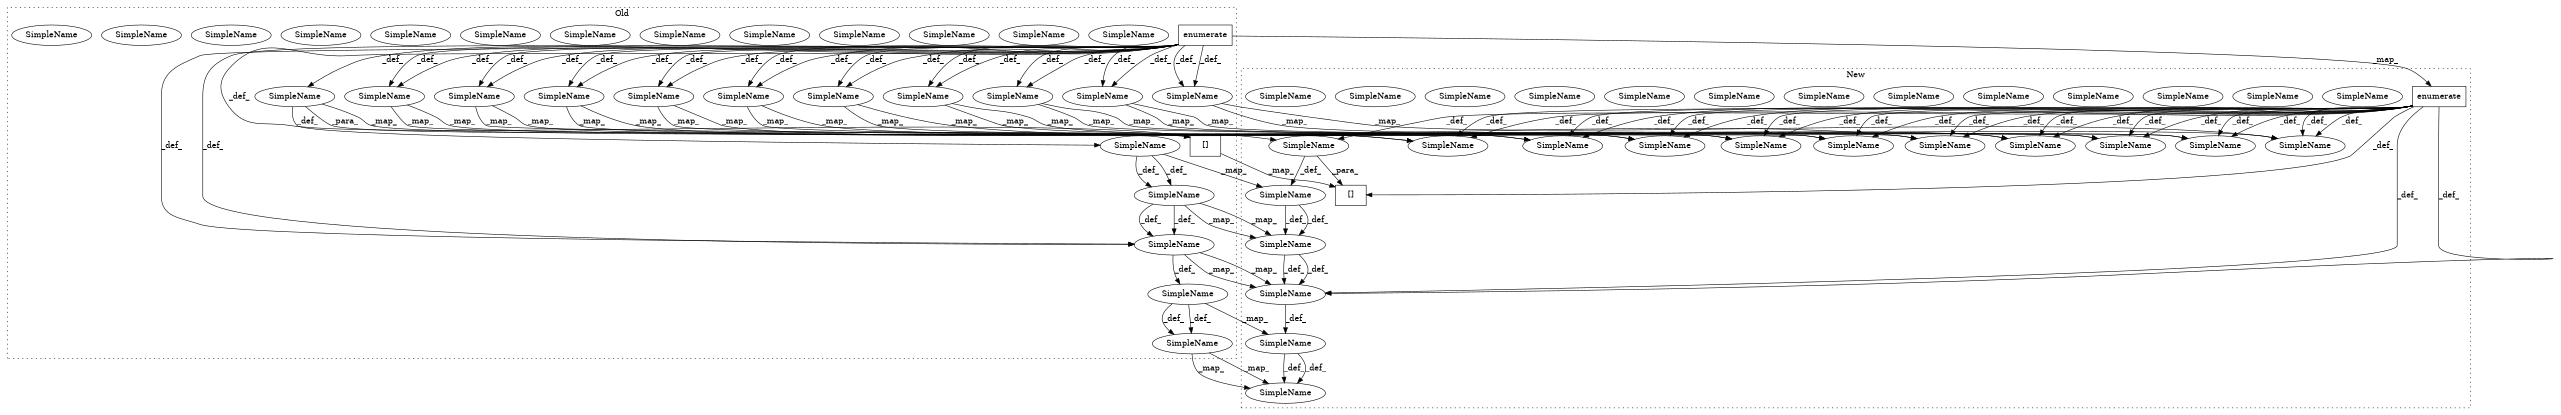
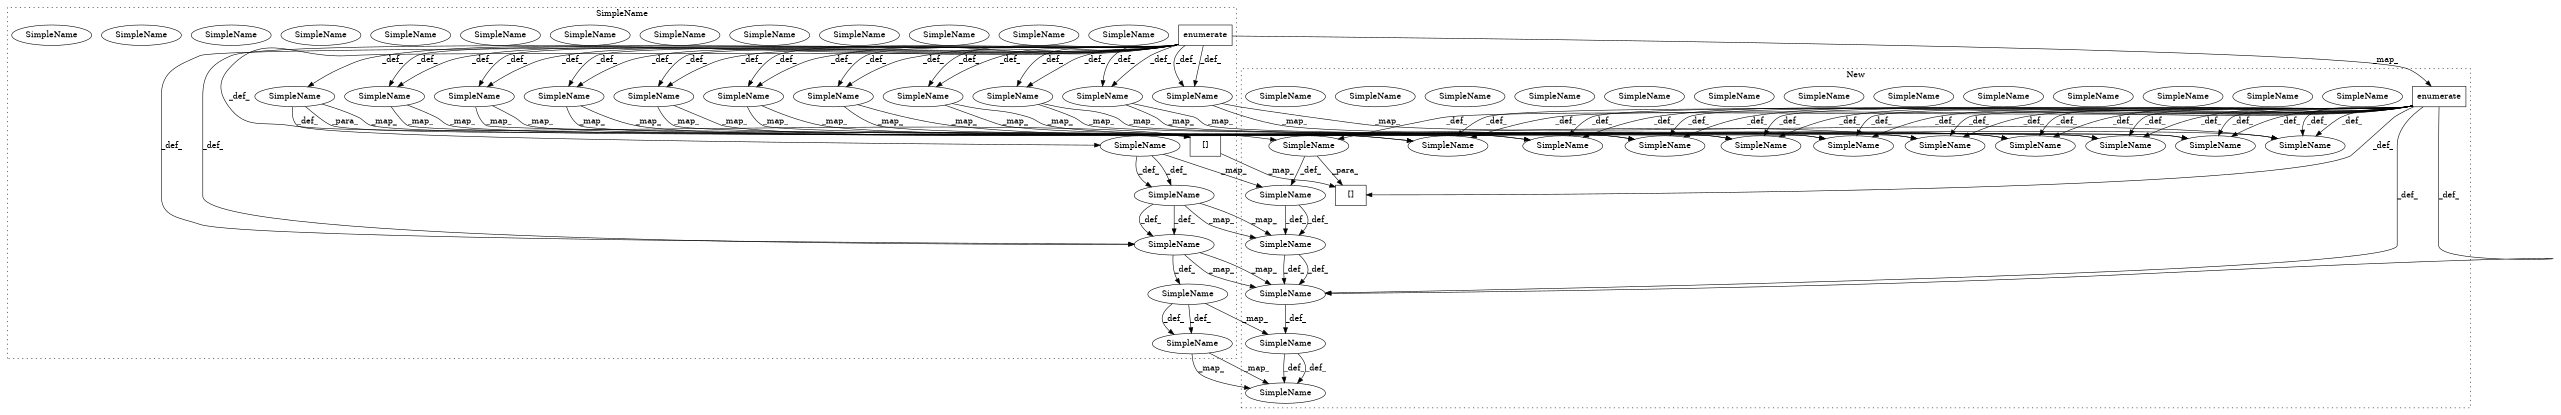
(622, 14) -> (622, 14)
